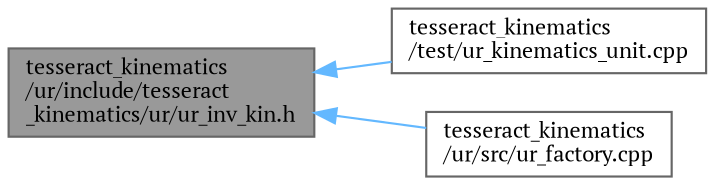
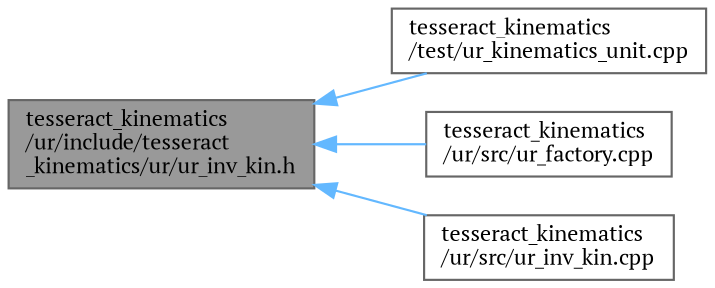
none -> (549, 248)
